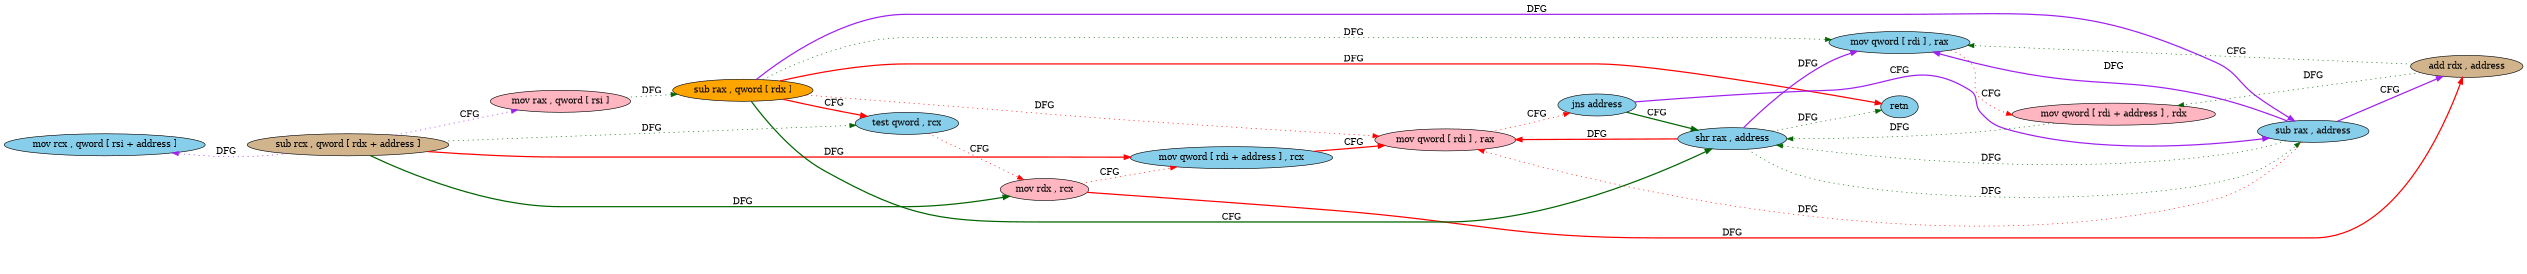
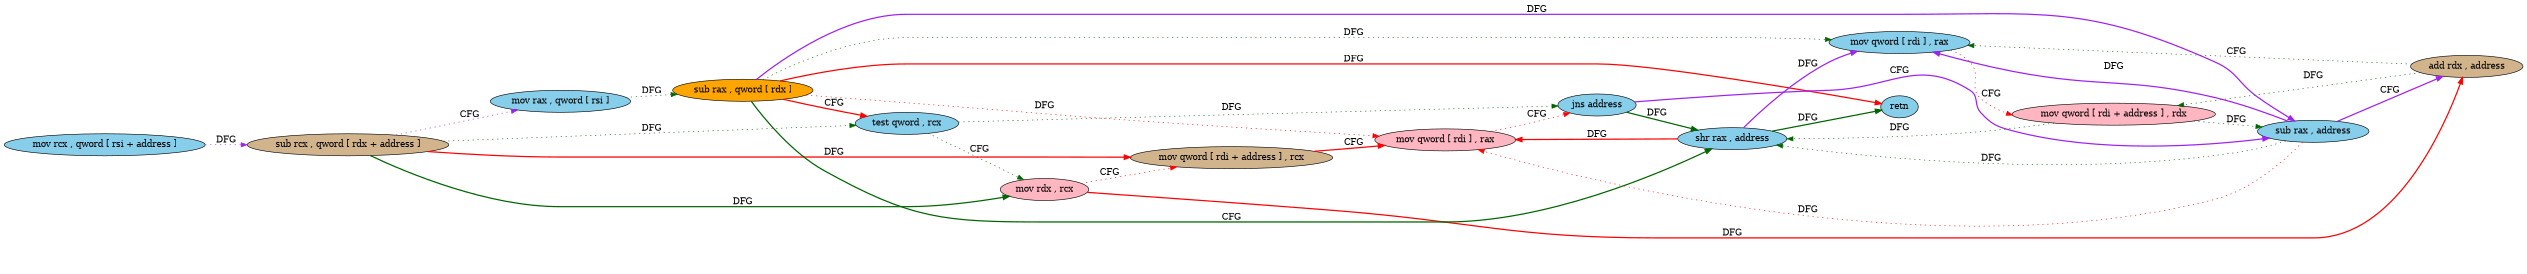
(560, 101) -> (560, 101)
(1657, 113) -> (1657, 113)
none -> (1255, 114)
(1824, 121) -> (1824, 121)
(969, 153) -> (969, 153)
(233, 157) -> (223, 145)
(1231, 158) -> (1231, 158)
(2023, 197) -> (2225, 124)
